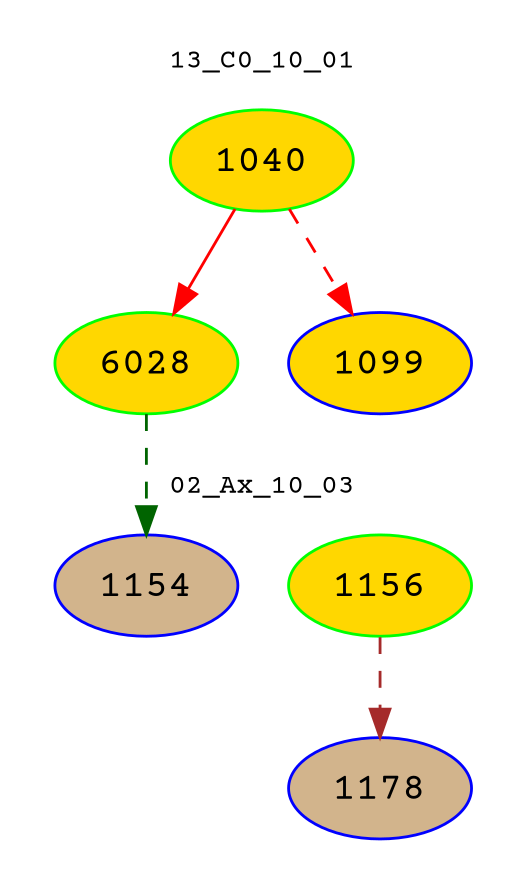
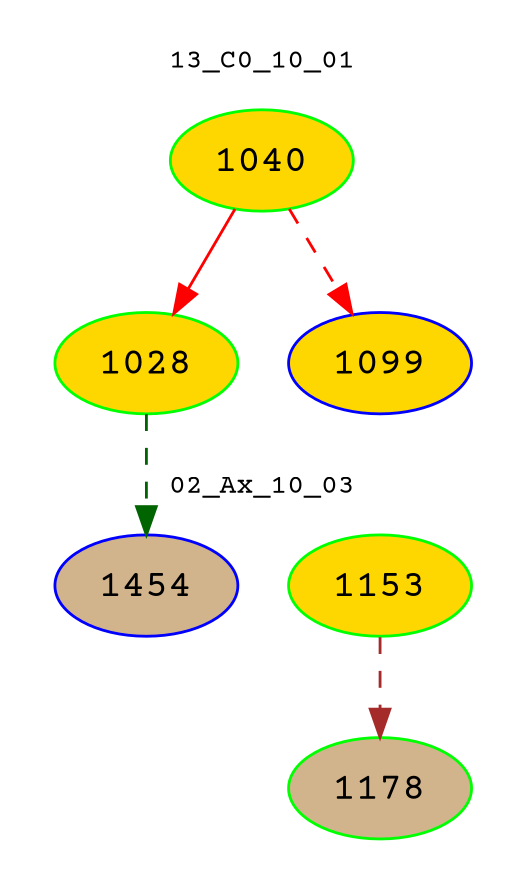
(146, 363) -> (146, 363)
(146, 586) -> (146, 586)
(380, 586) -> (380, 586)
(380, 788) -> (380, 788)
